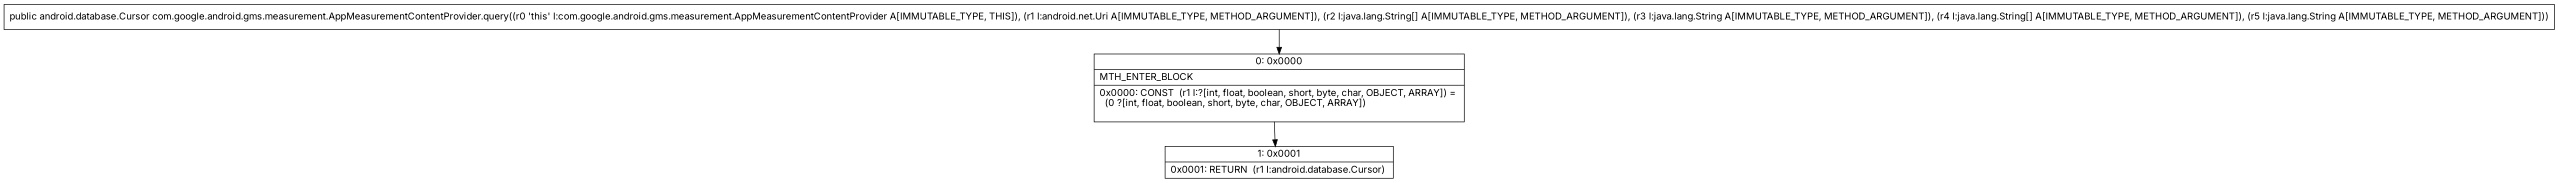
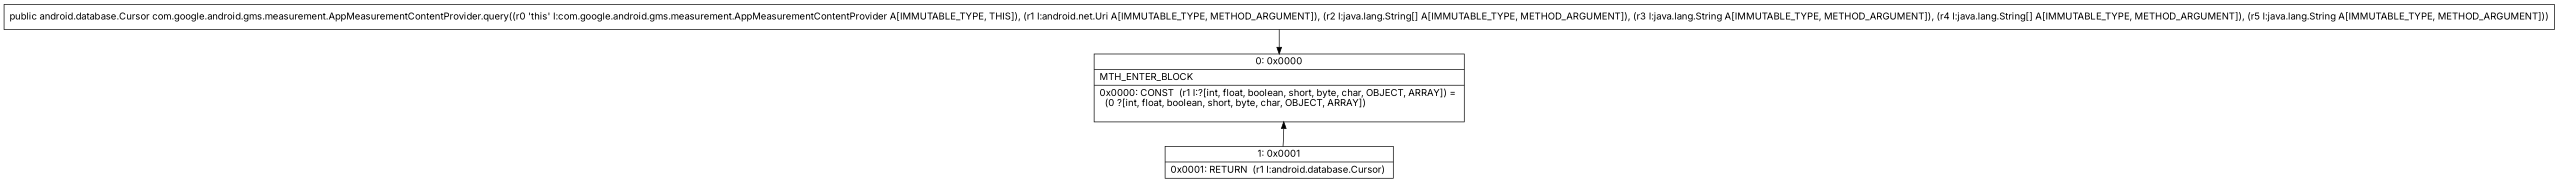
(1275, 131) -> (1284, 138)
